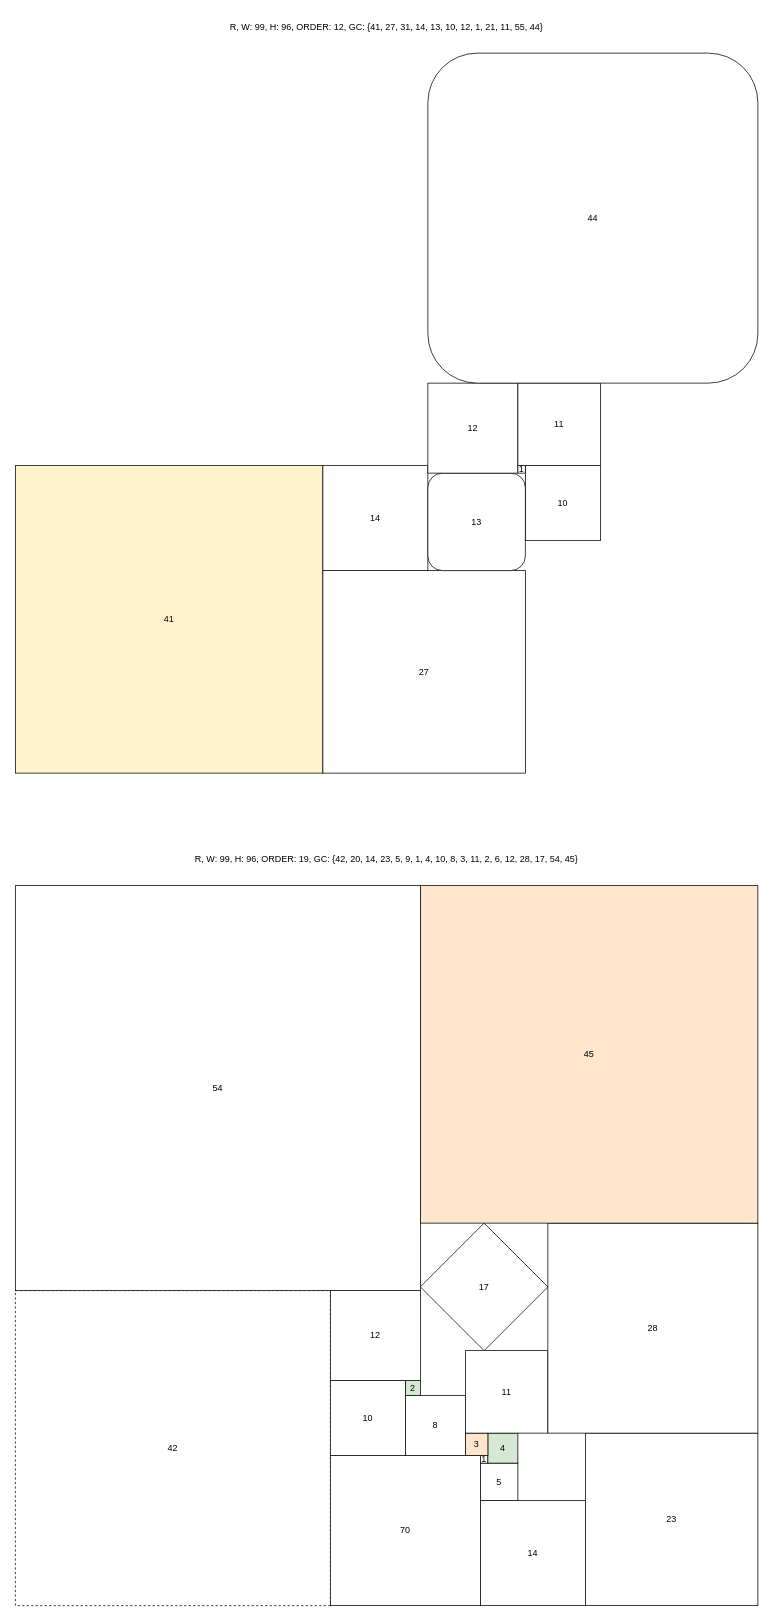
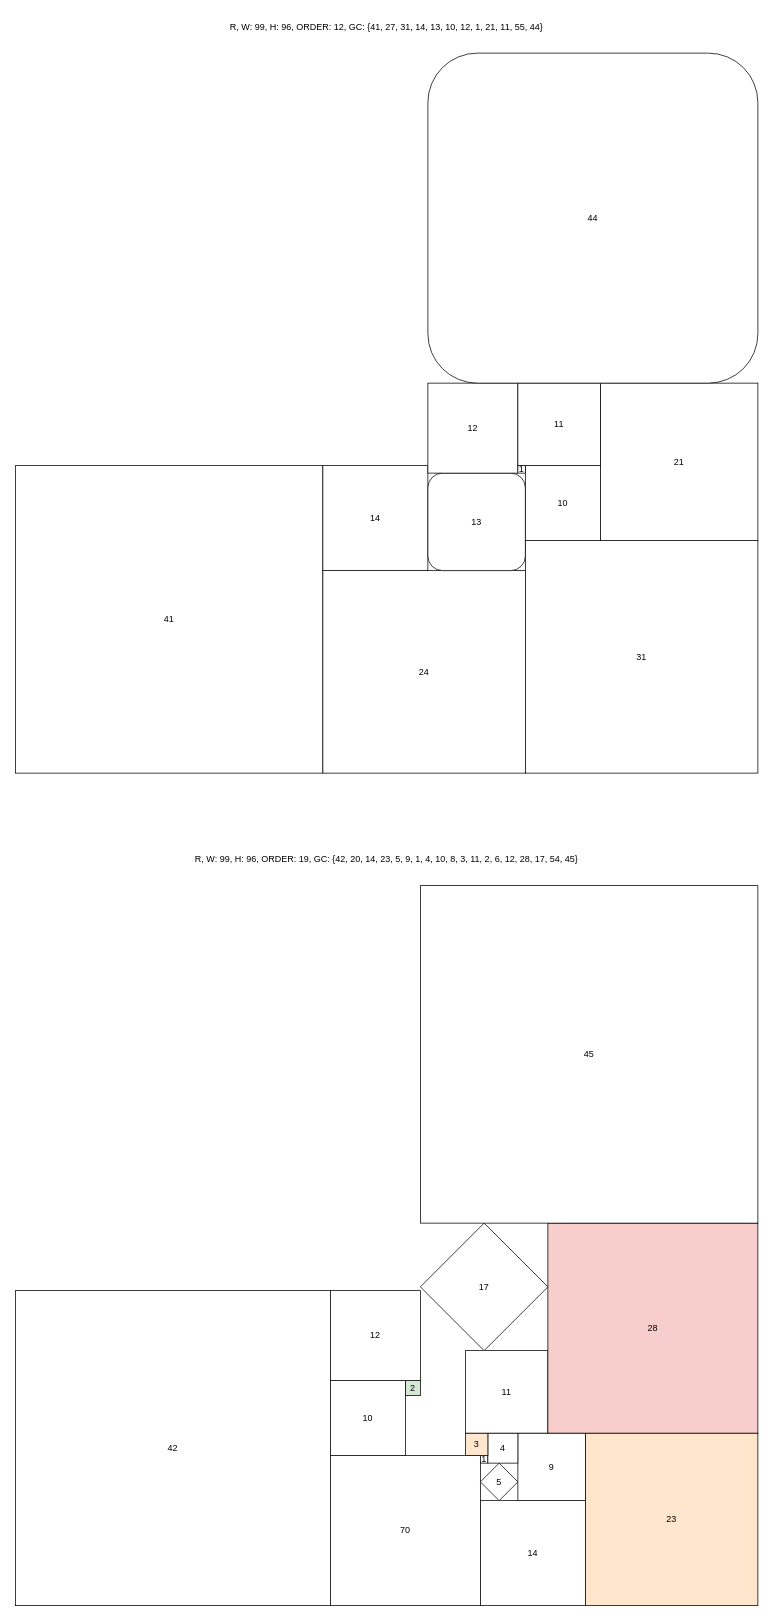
none -> (679, 462)
(169, 619) -> (169, 619)
none -> (642, 657)
(424, 672) -> (424, 672)
(589, 1054) -> (589, 1054)
(218, 1088) -> none
(653, 1328) -> (653, 1328)
(435, 1425) -> none
(173, 1448) -> (173, 1448)
(503, 1448) -> (503, 1448)
none -> (552, 1467)
(499, 1482) -> (499, 1482)
(672, 1519) -> (672, 1519)
